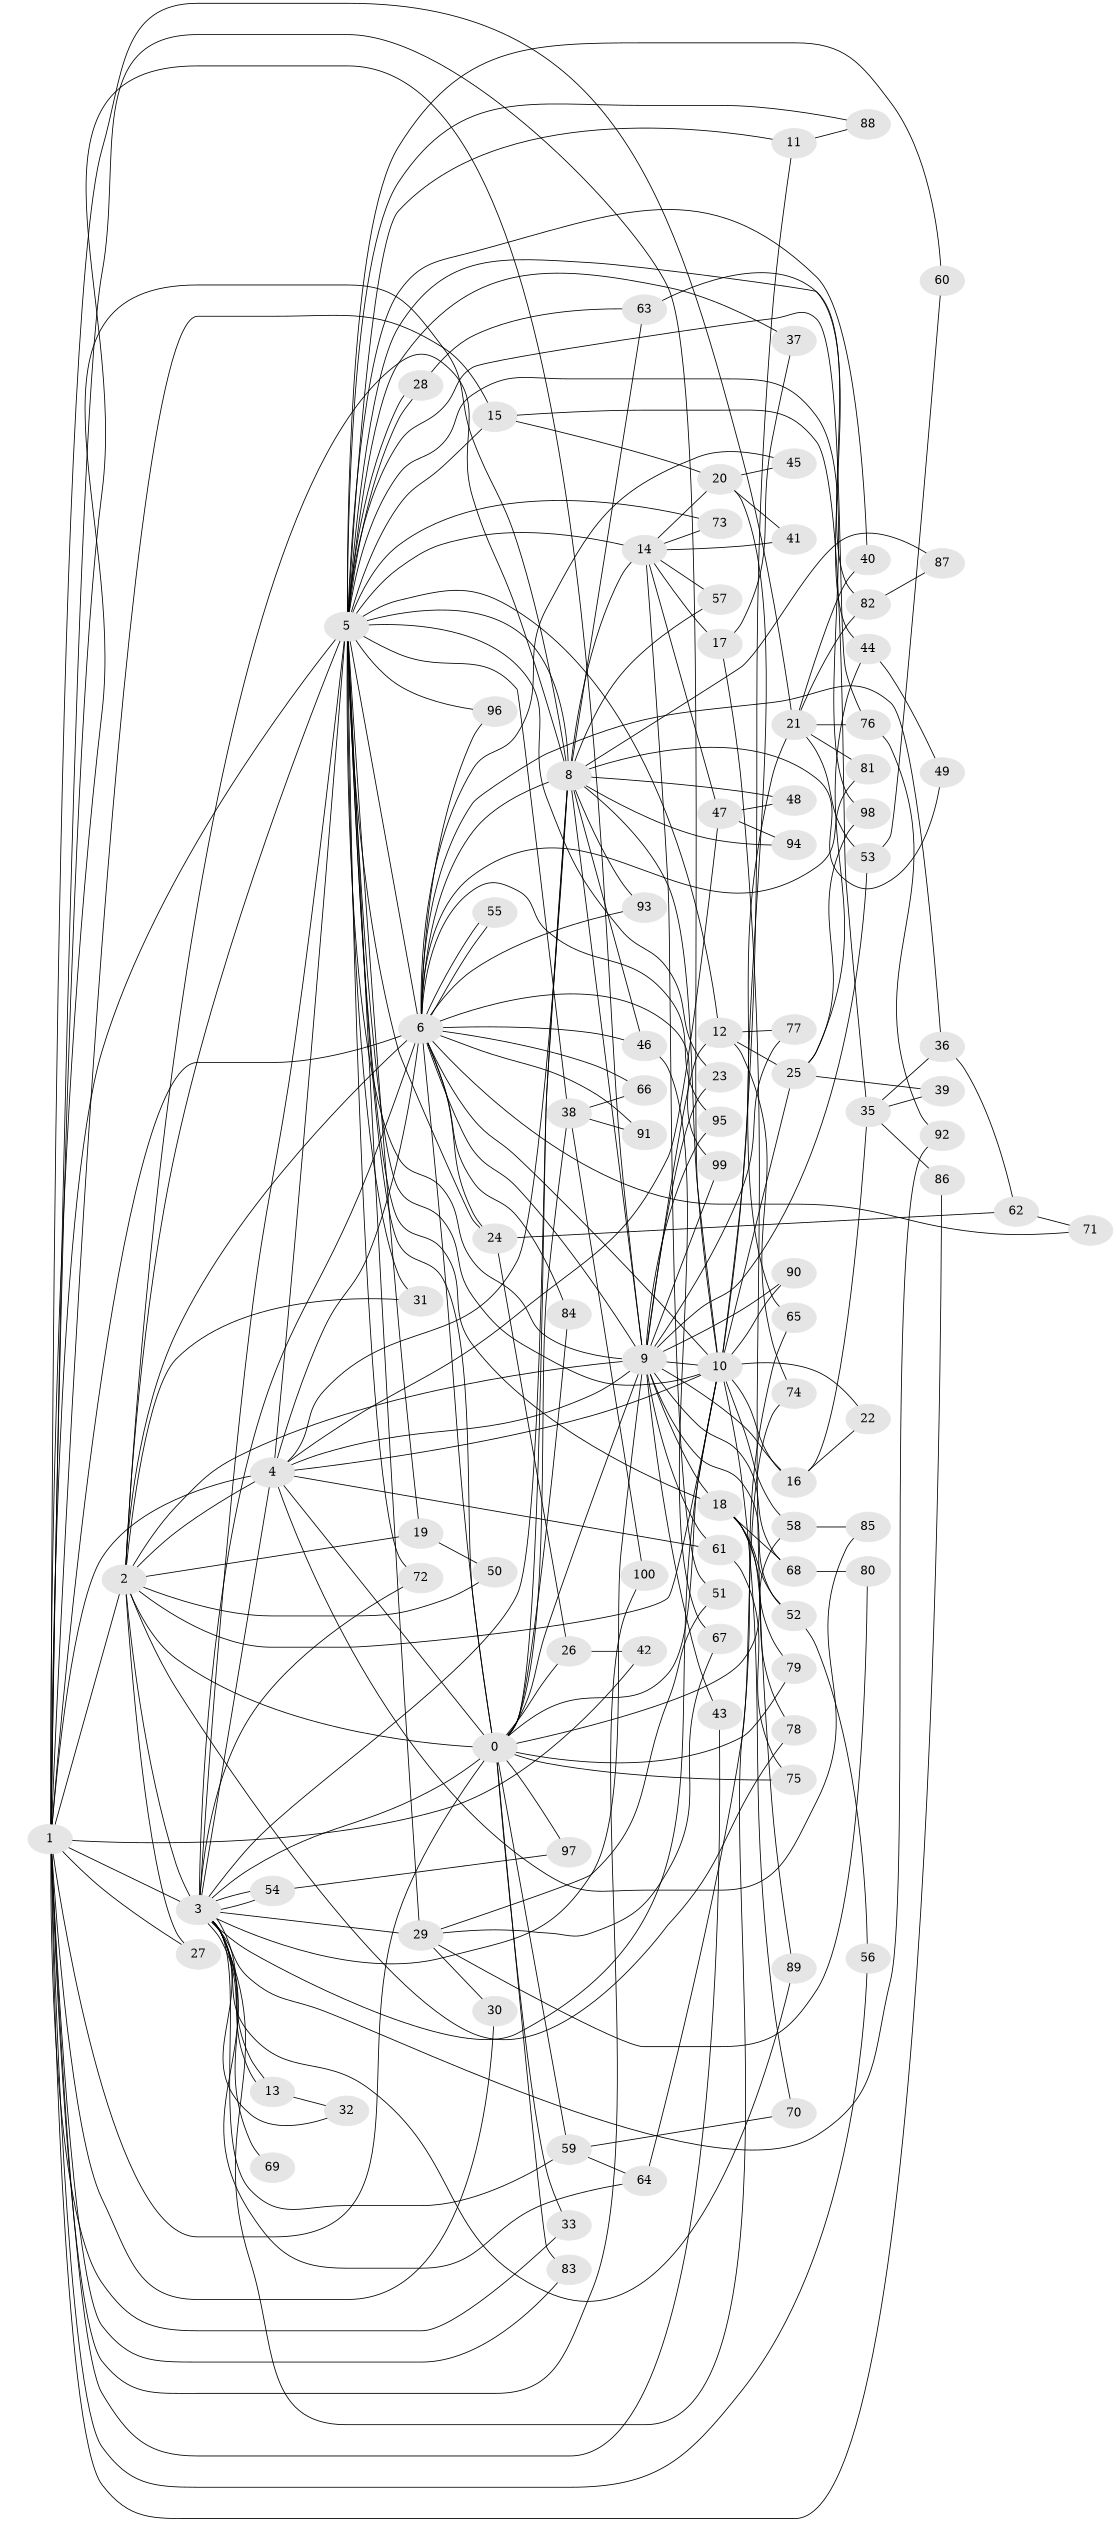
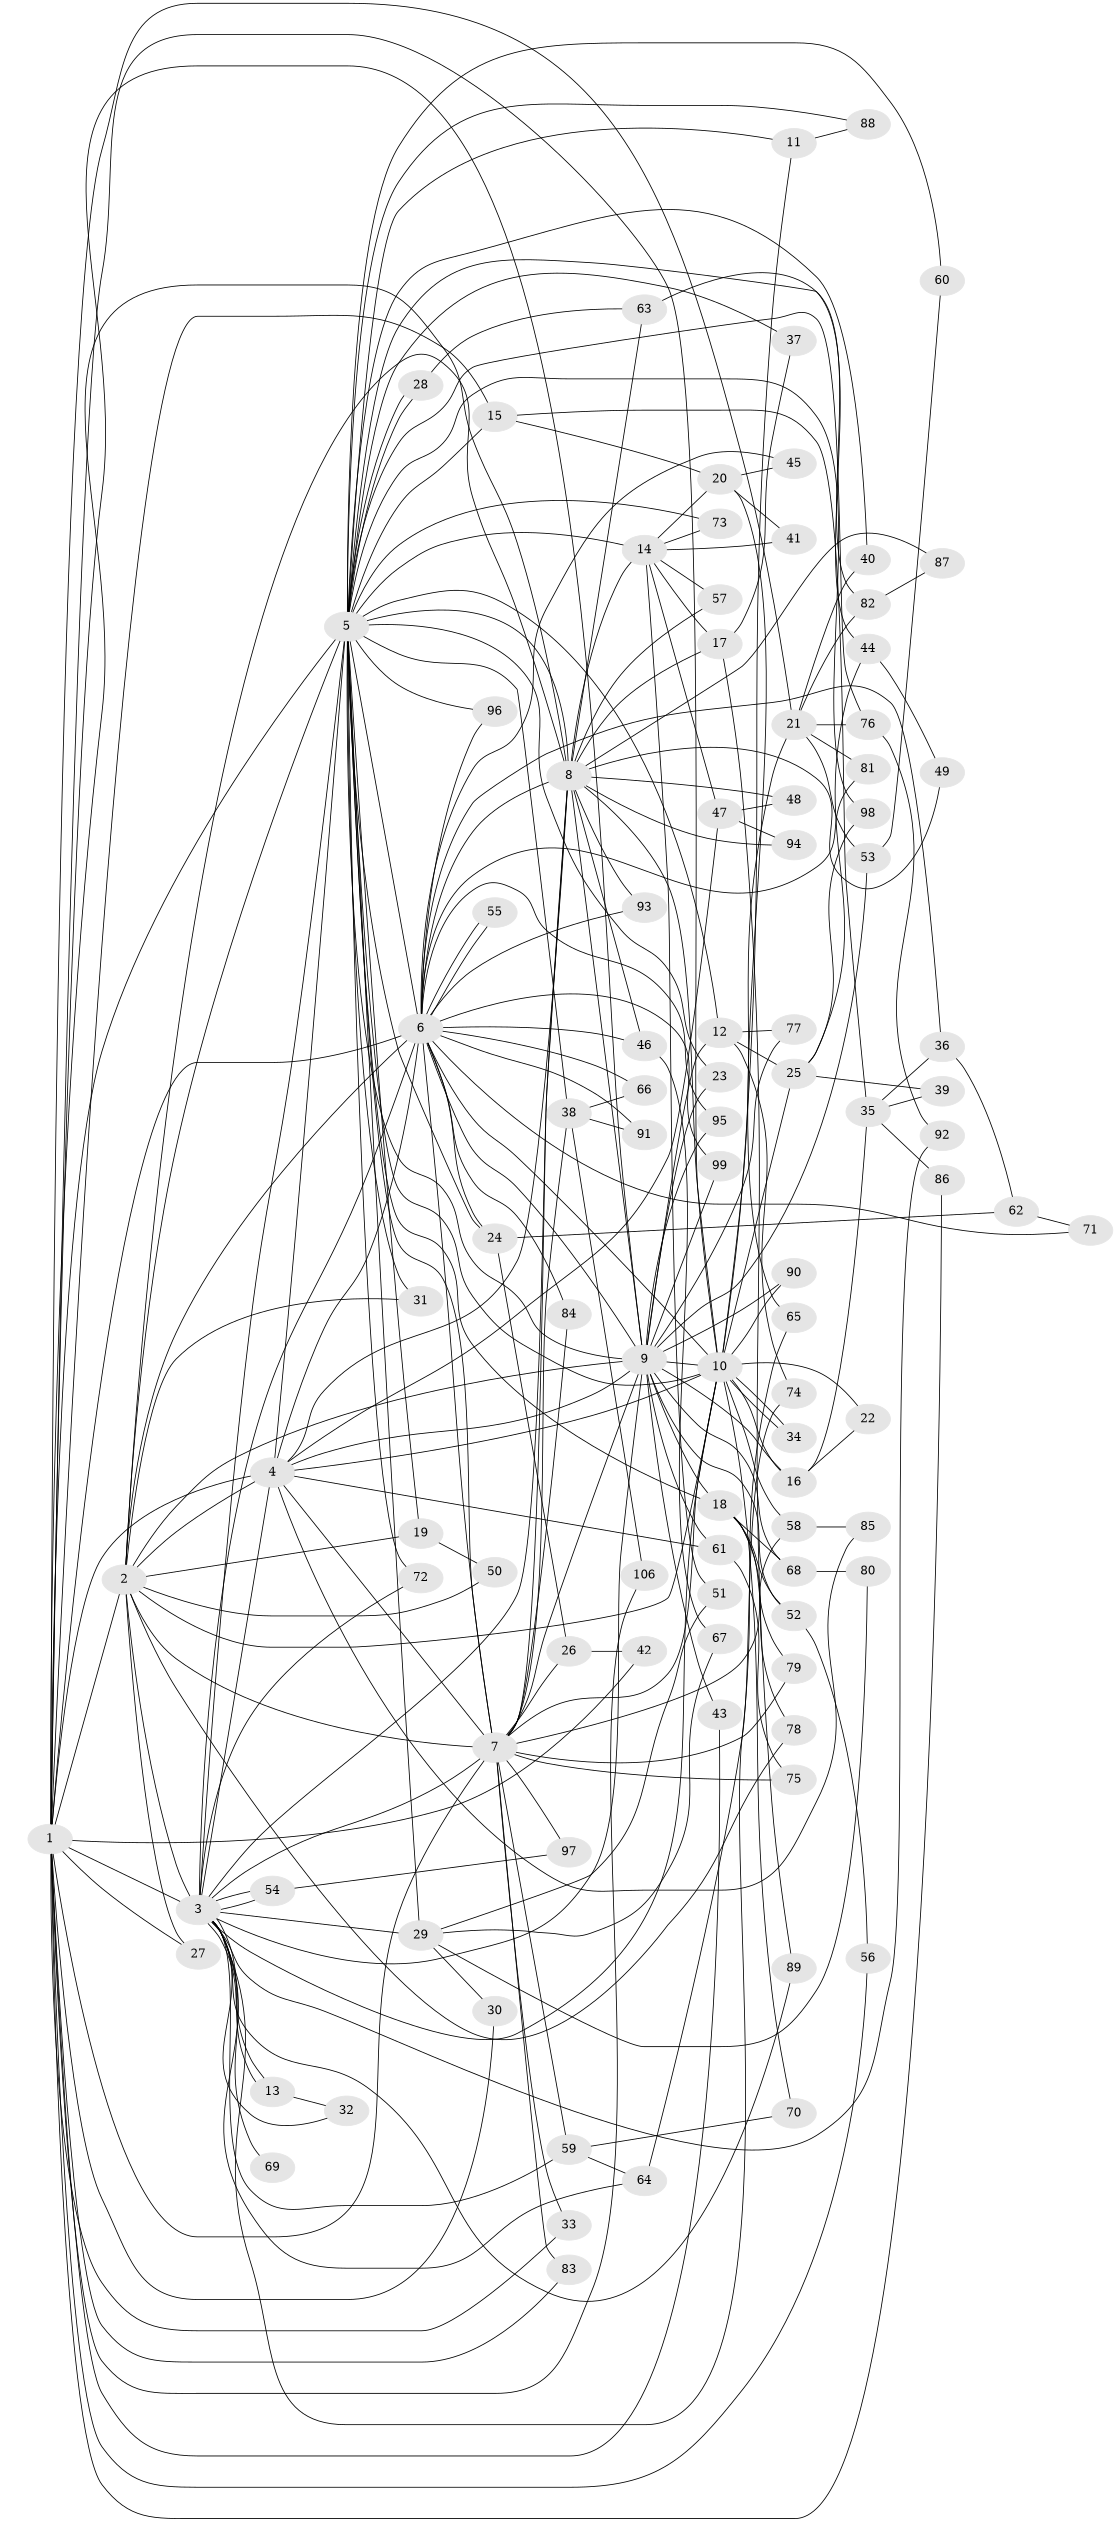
none -> (628, 695)
none -> (794, 1438)
(644, 1576) -> (644, 1576)
(495, 1748) -> (495, 1748)
